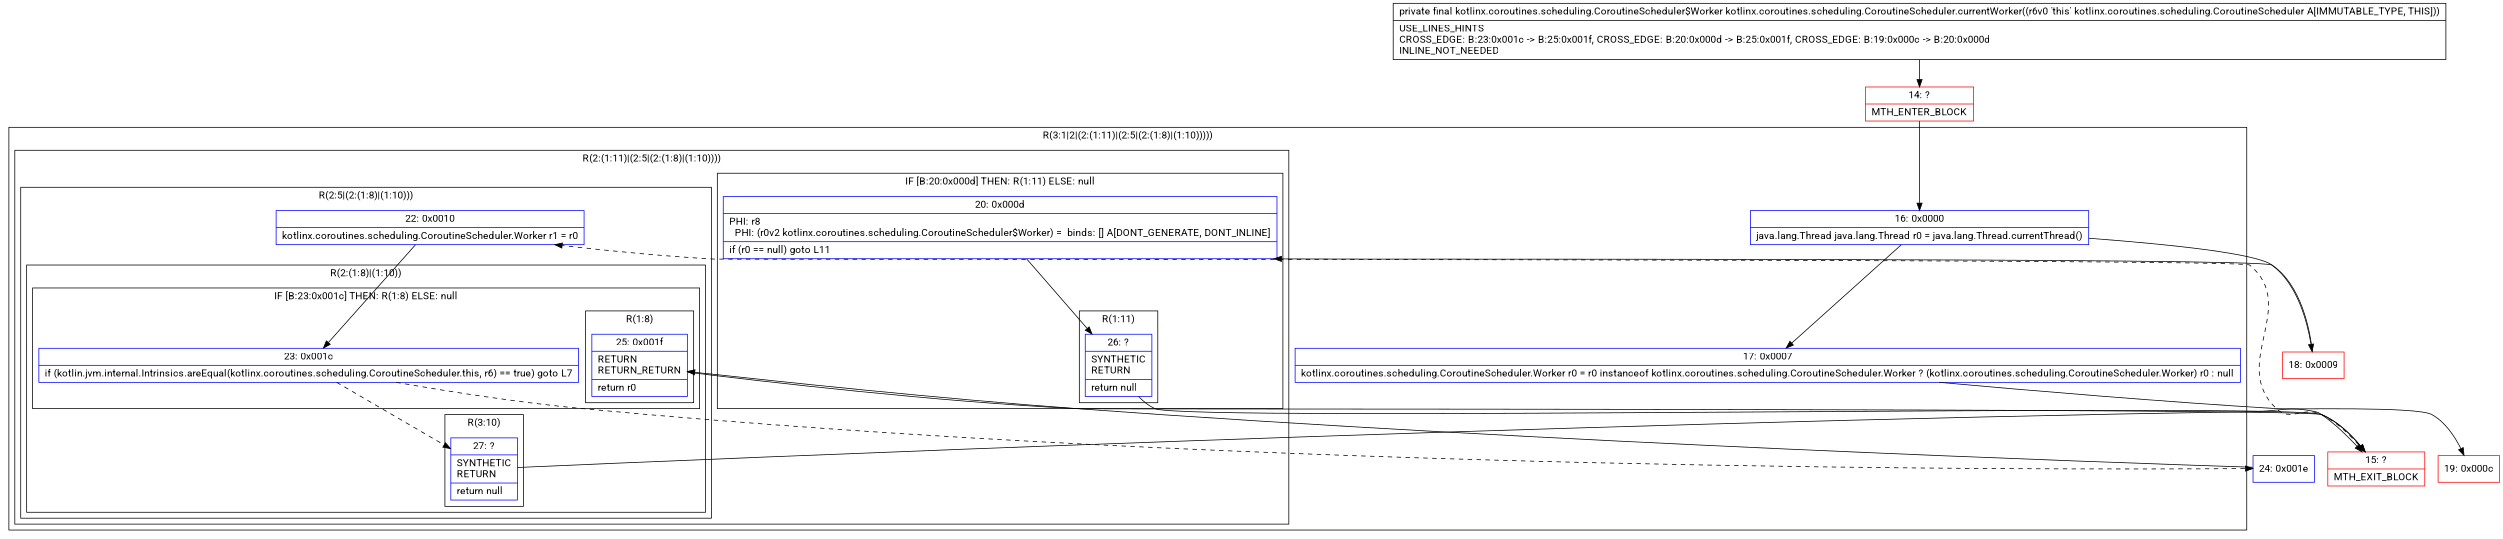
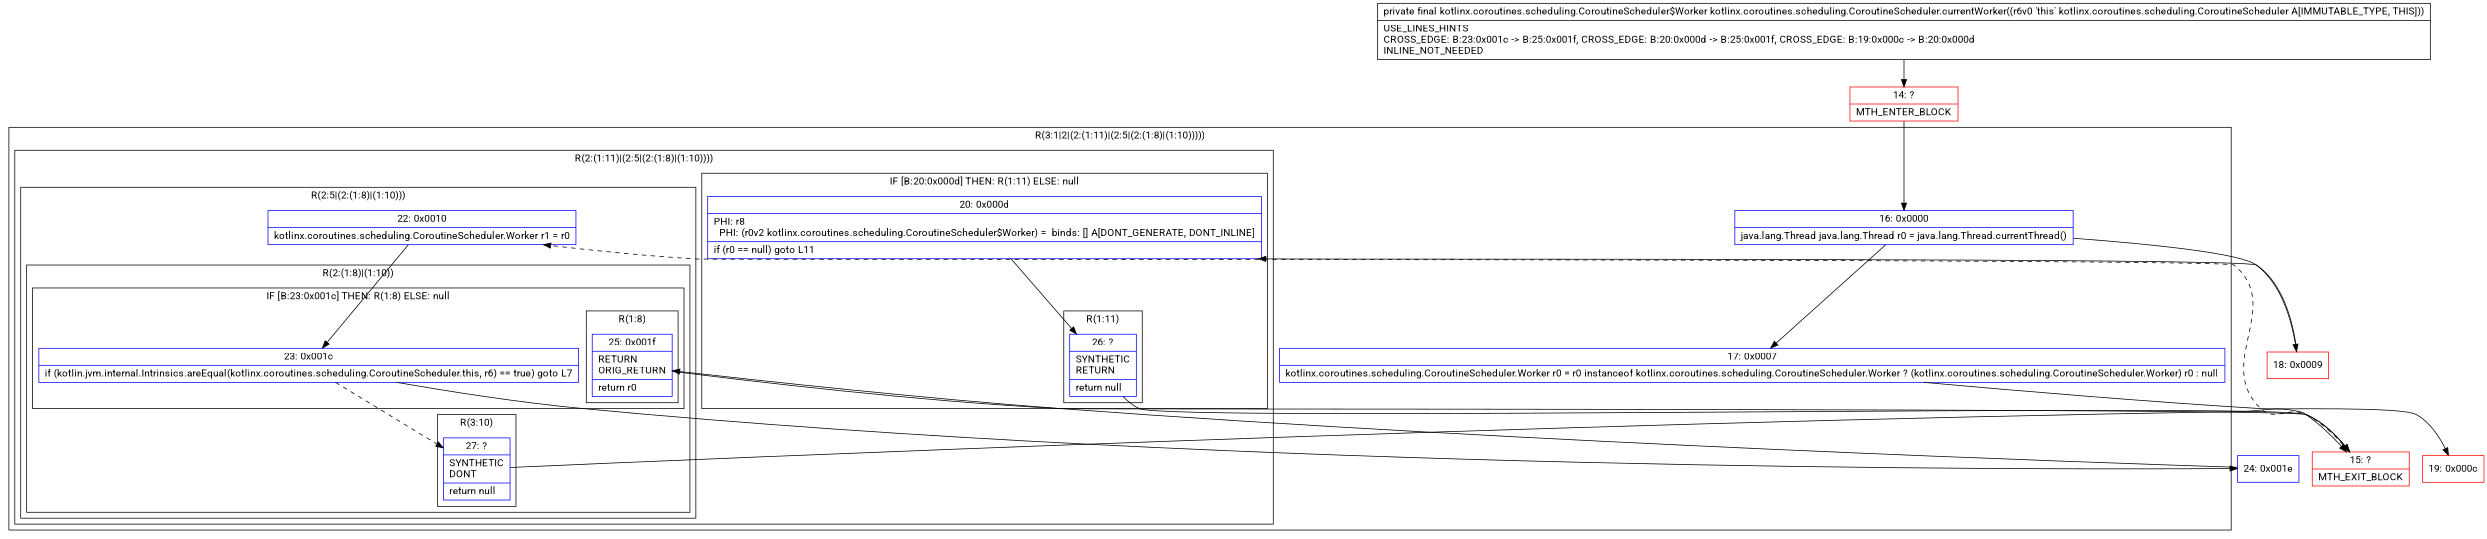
(640, 371) -> (632, 371)
(1319, 454) -> (1312, 454)
(477, 474) -> (463, 474)
